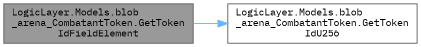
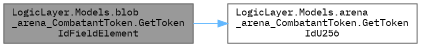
(322, 24) -> (322, 24)
